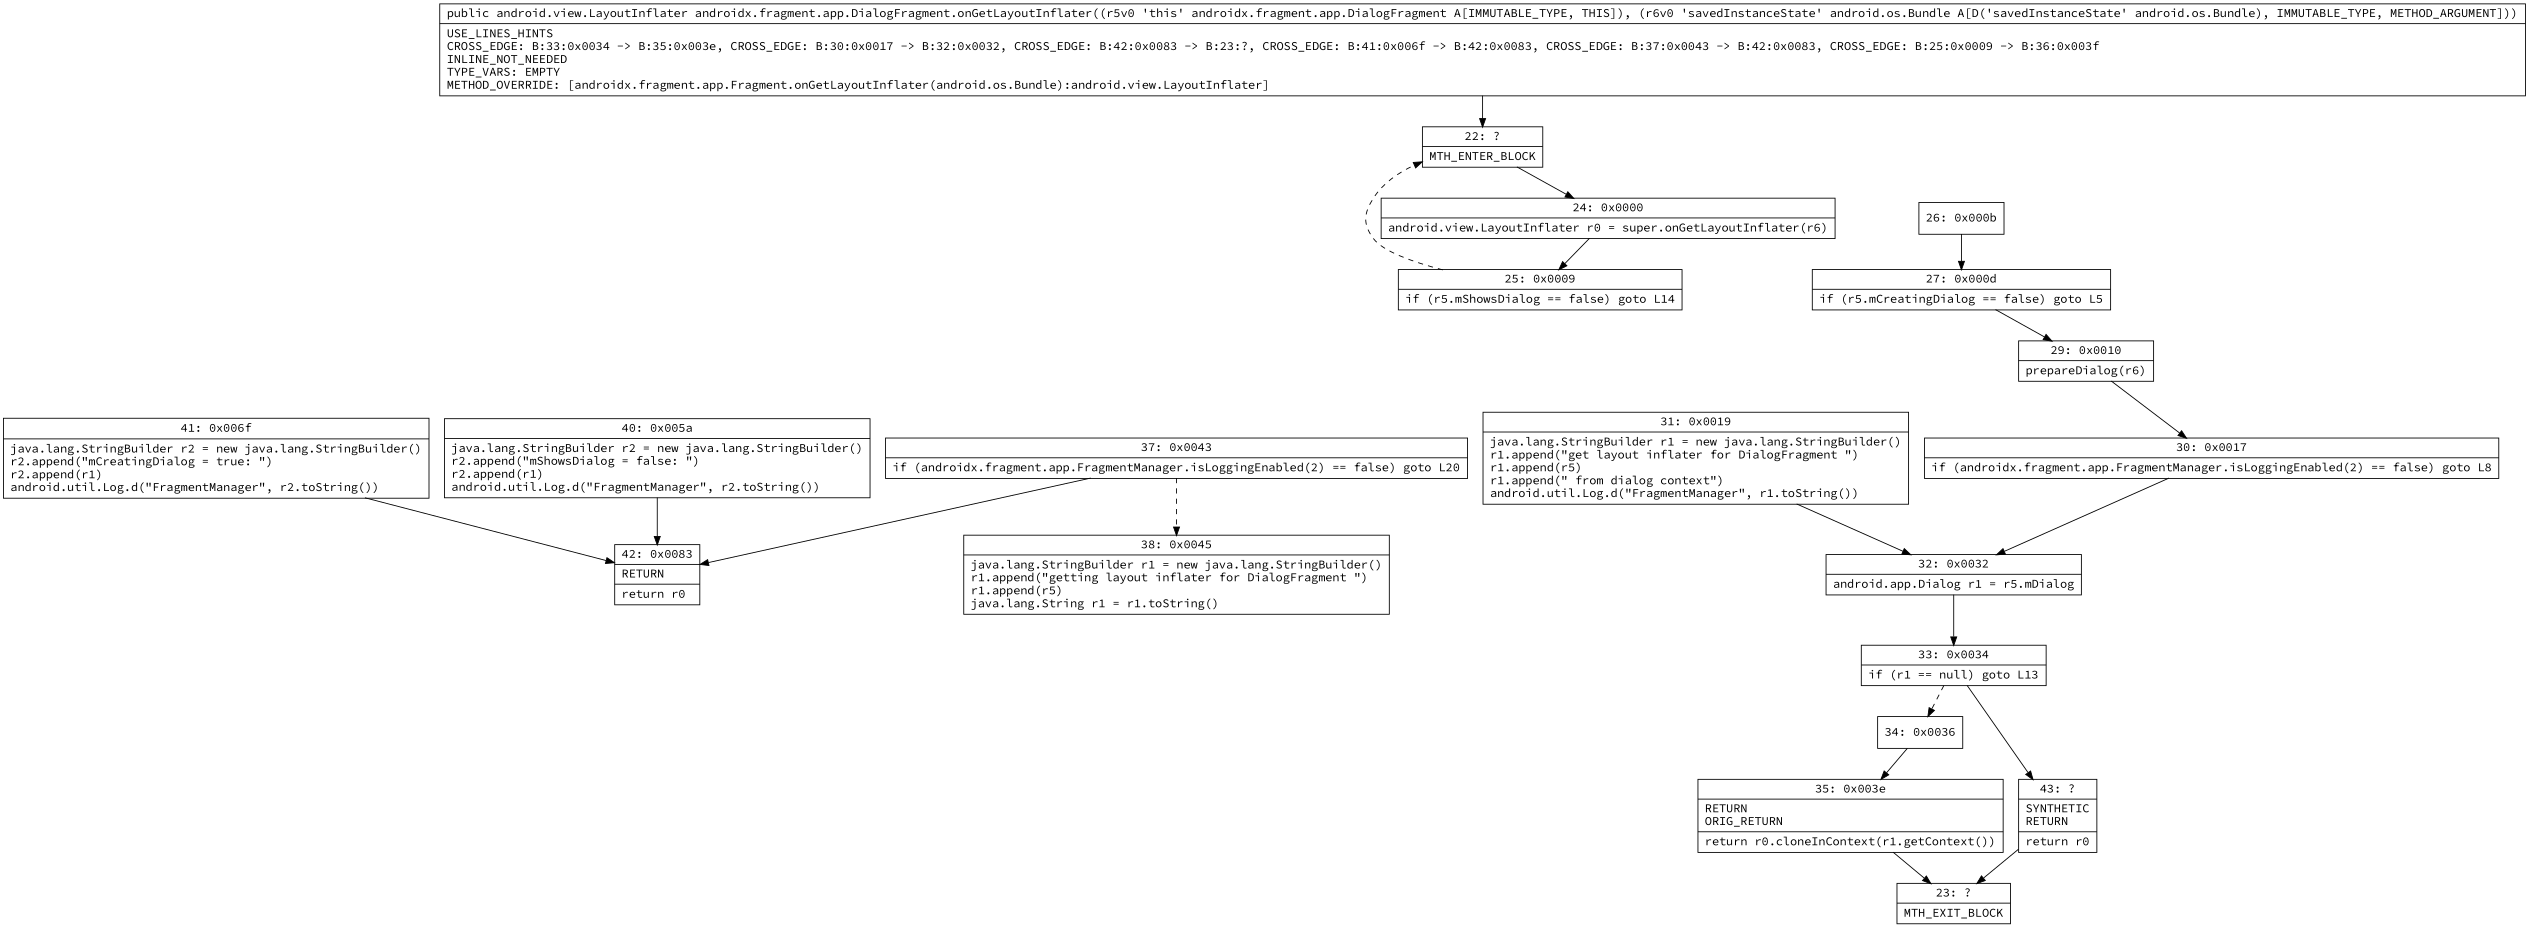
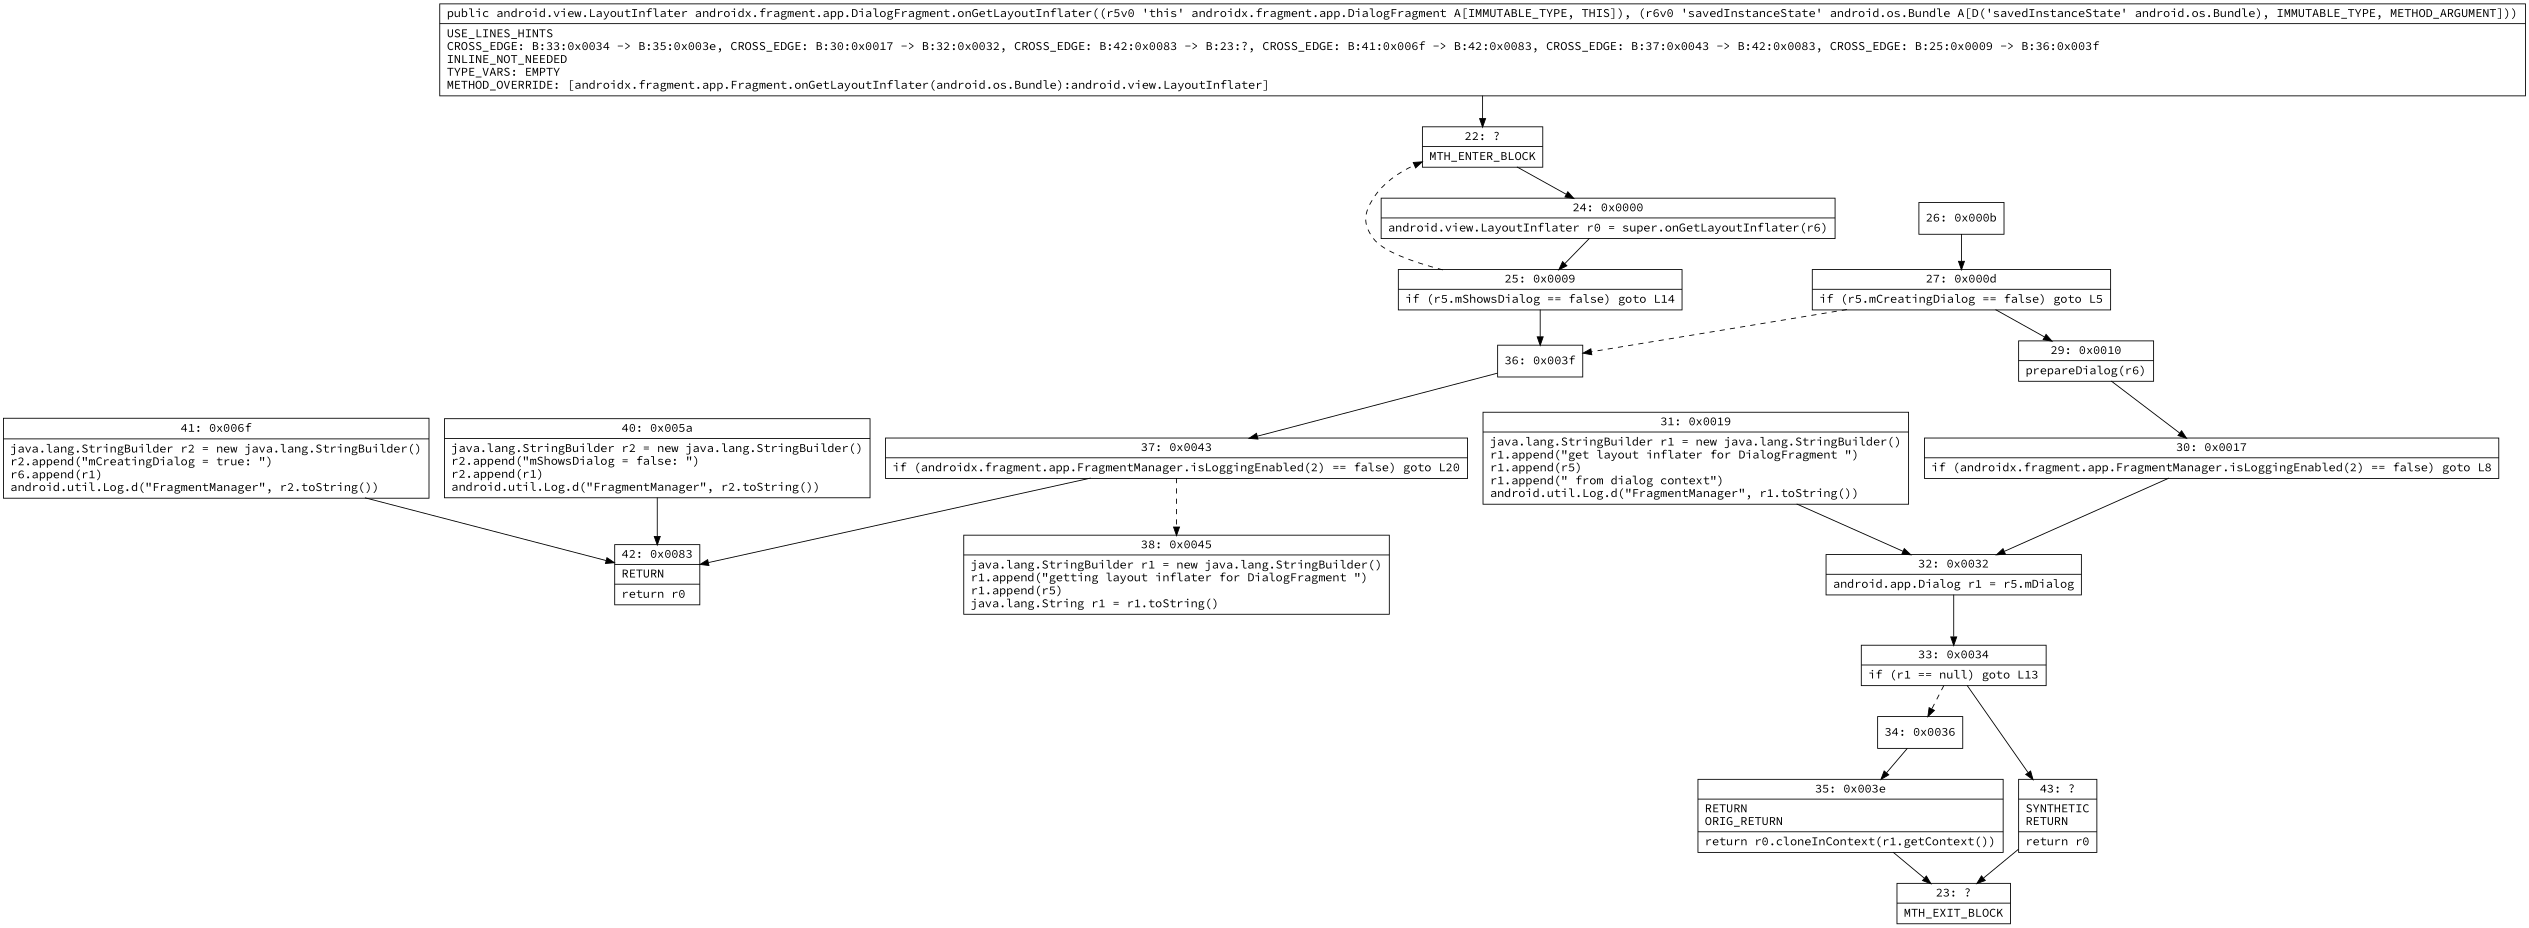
none -> (1540, 361)
(57, 475) -> (57, 475)
